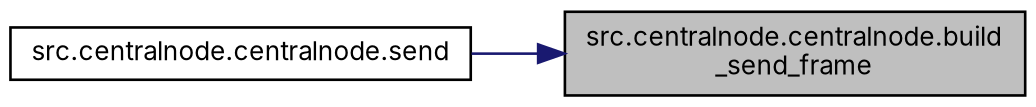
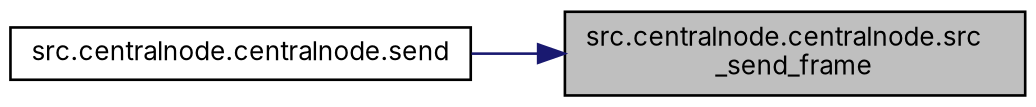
(795, 54) -> (795, 54)
